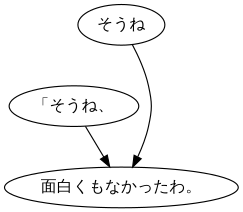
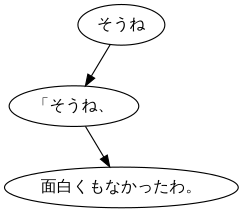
(151, 100) -> (101, 60)
